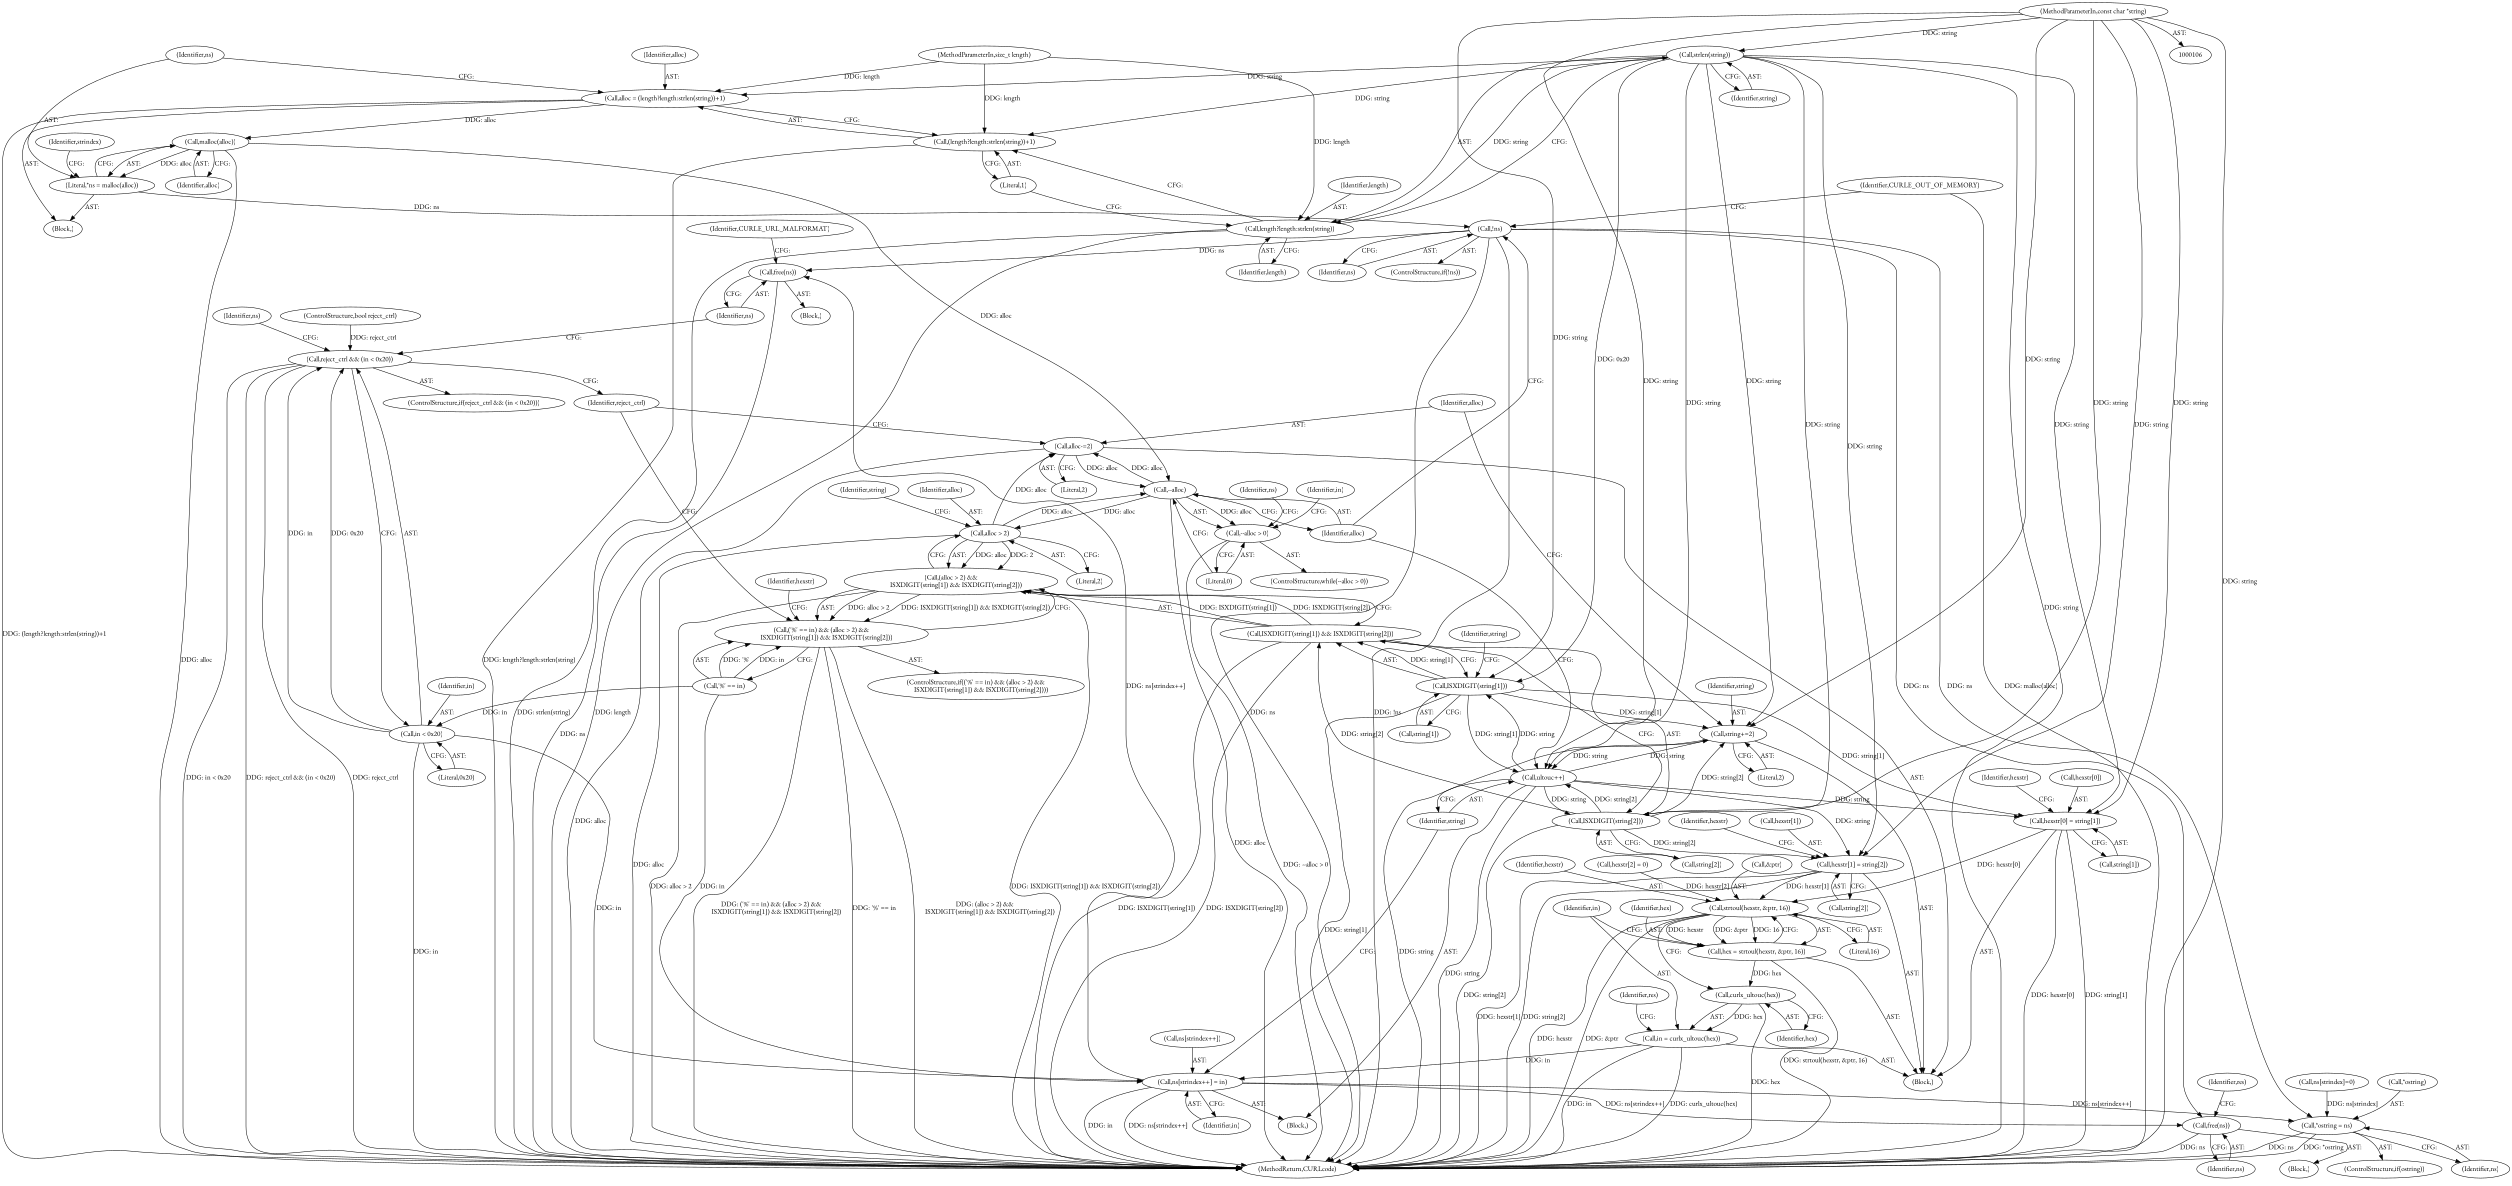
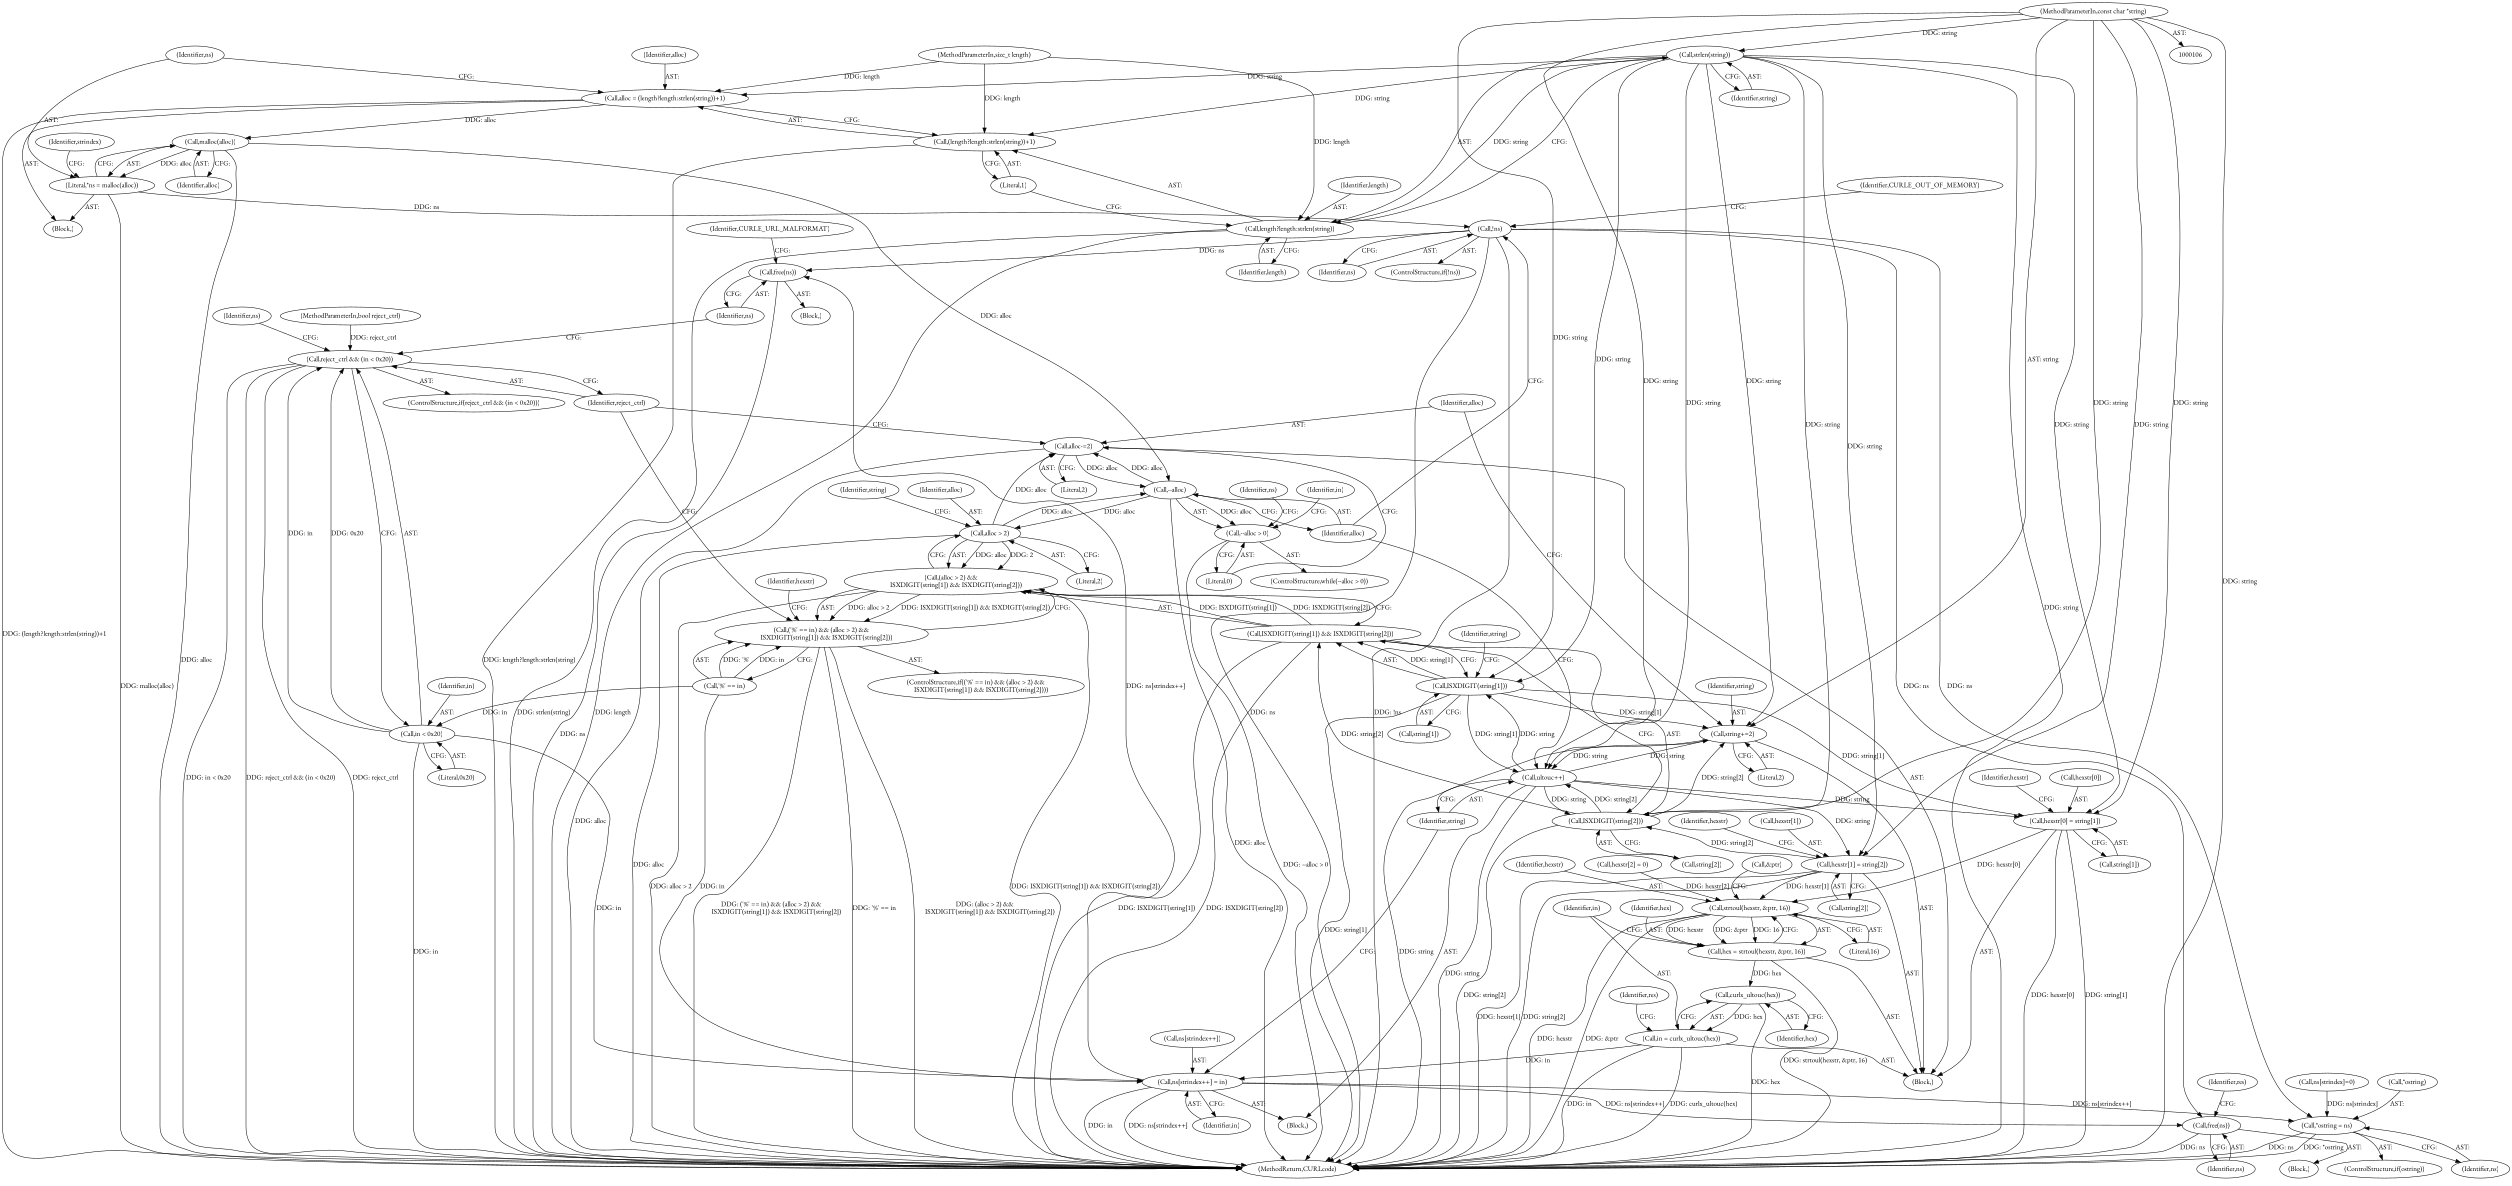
(1176, 185) -> (1176, 185)
(350, 316) -> (350, 316)
(1614, 359) -> (1614, 359)
(2043, 359) -> (2043, 359)
none -> (491, 381)
(1191, 540) -> (1348, 476)
(1715, 853) -> (1732, 851)
(1741, 886) -> (1741, 886)
(1659, 945) -> (1685, 1009)
(2146, 1012) -> (120, 1120)
